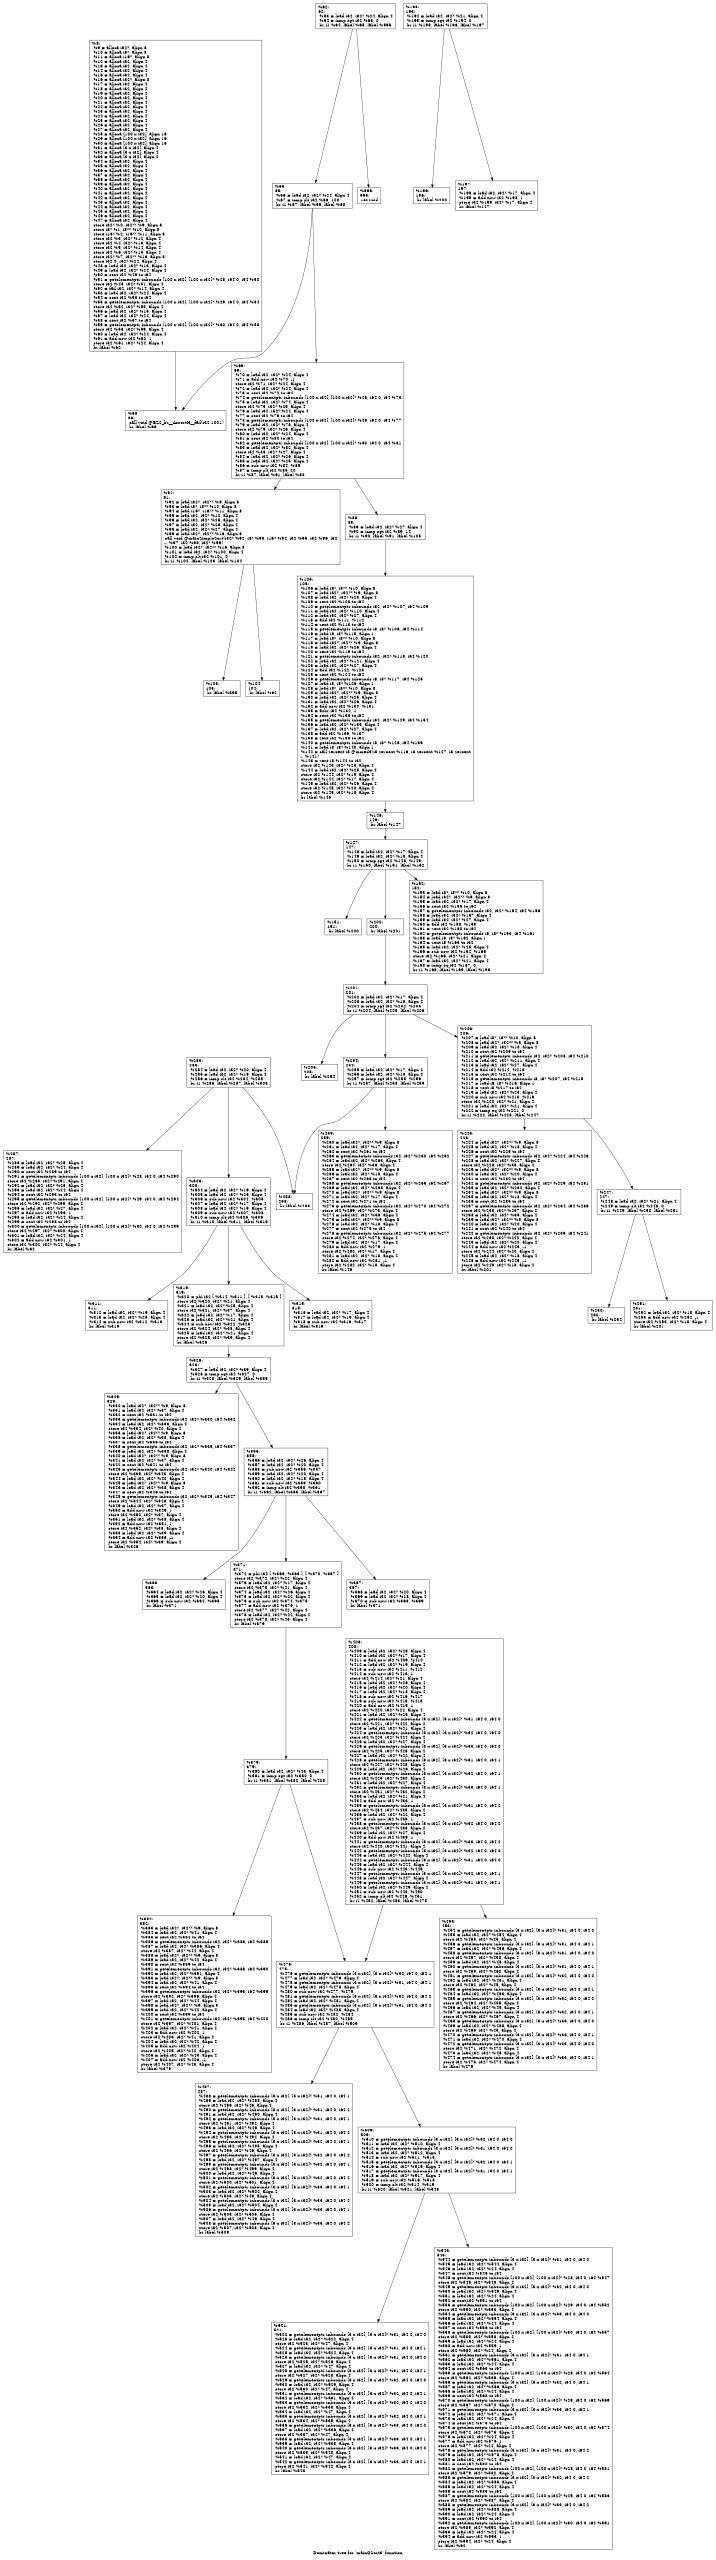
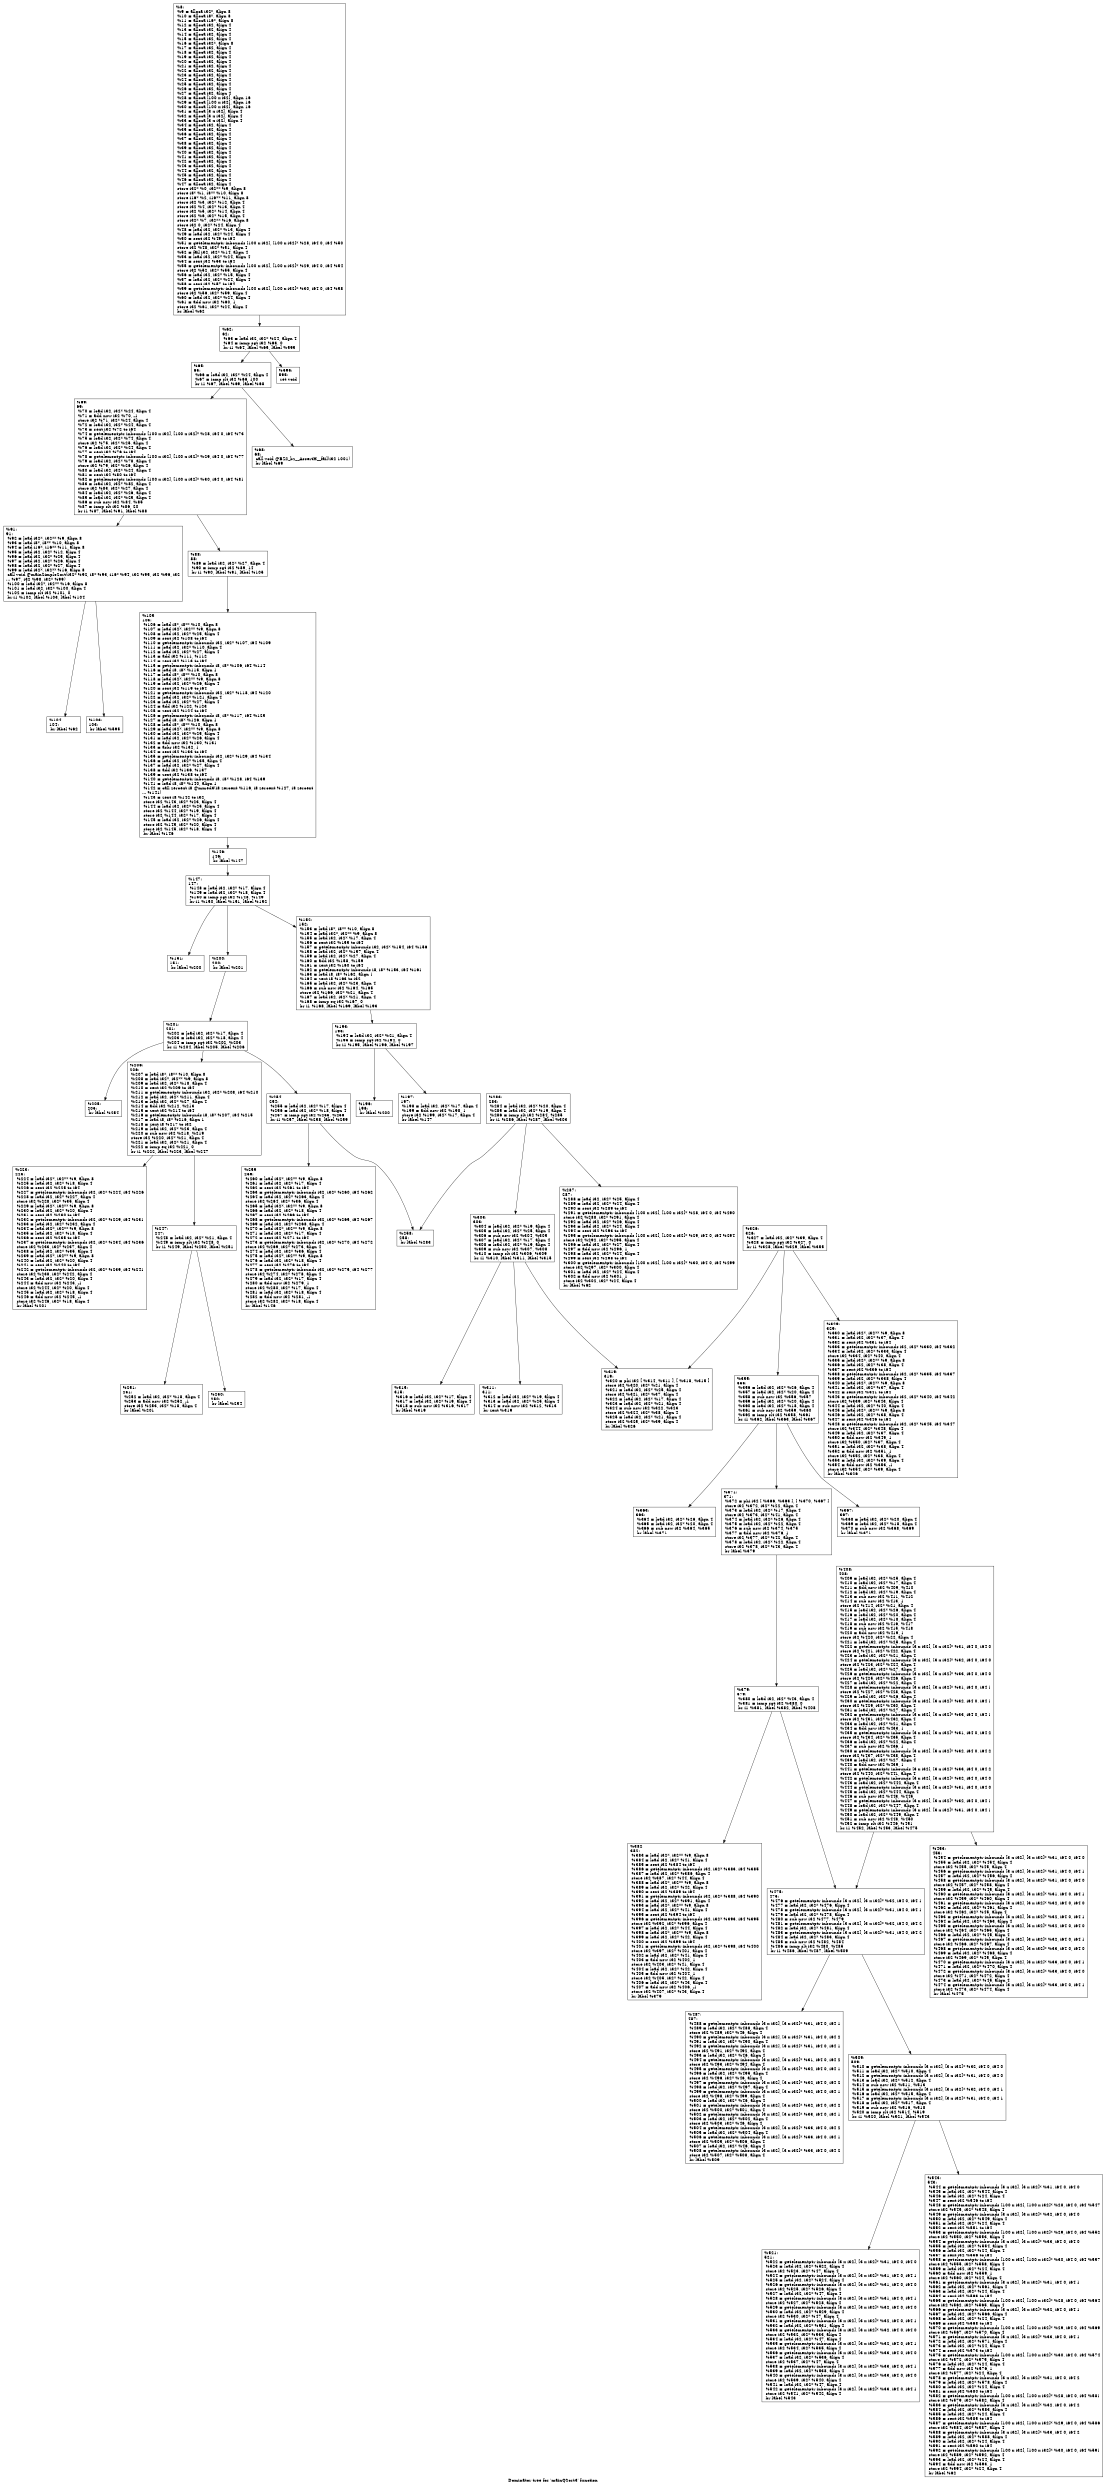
(176, 379) -> (260, 319)
none -> (371, 1015)
(104, 1326) -> (497, 1410)
(229, 1350) -> (739, 1312)
